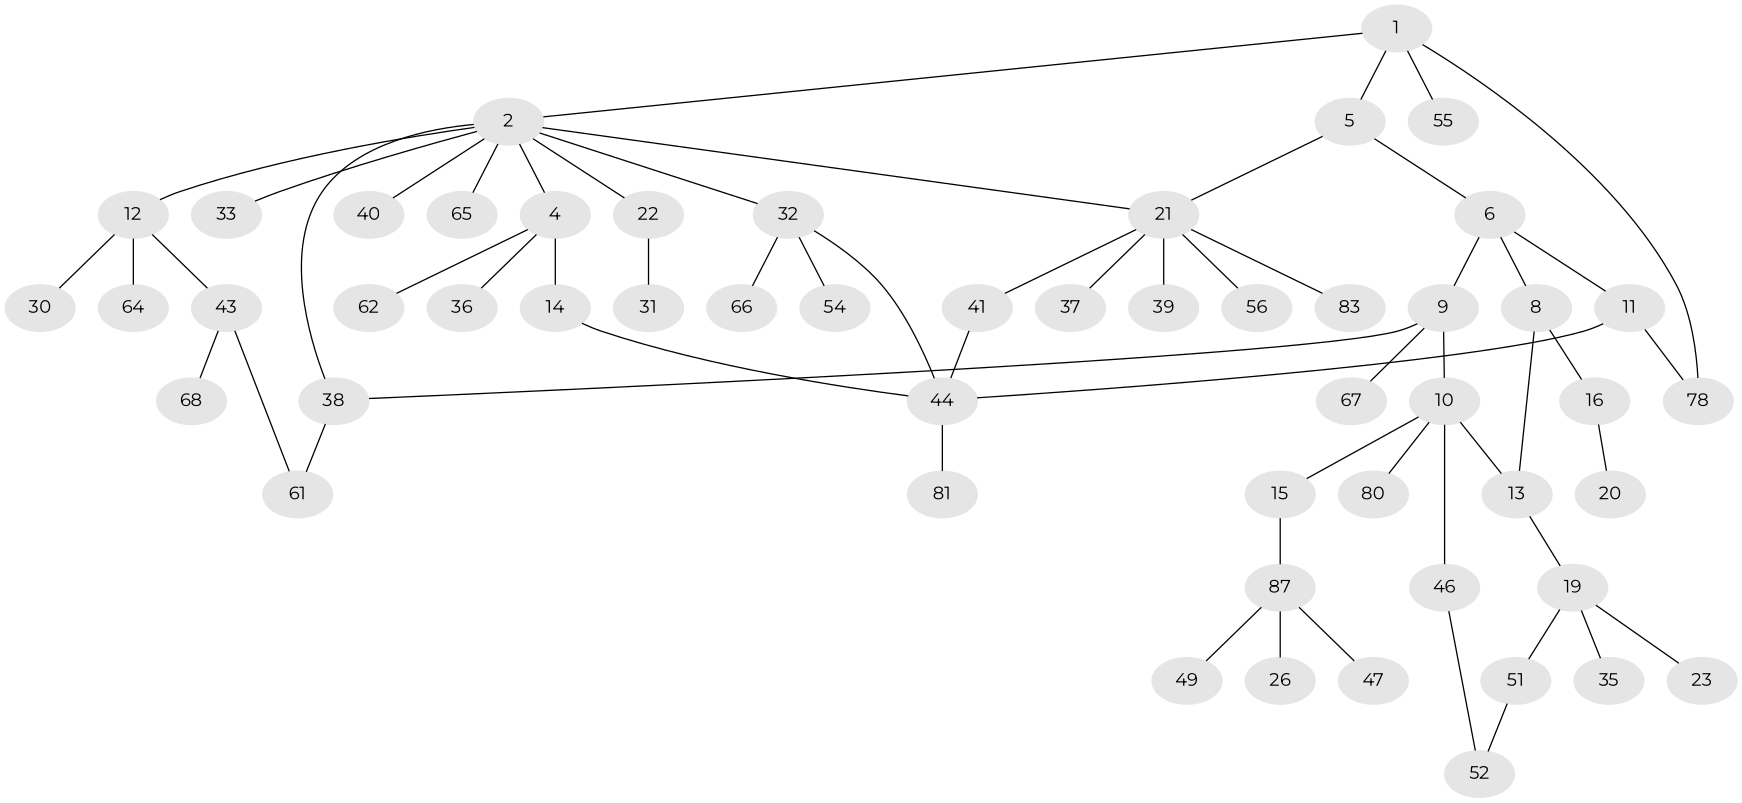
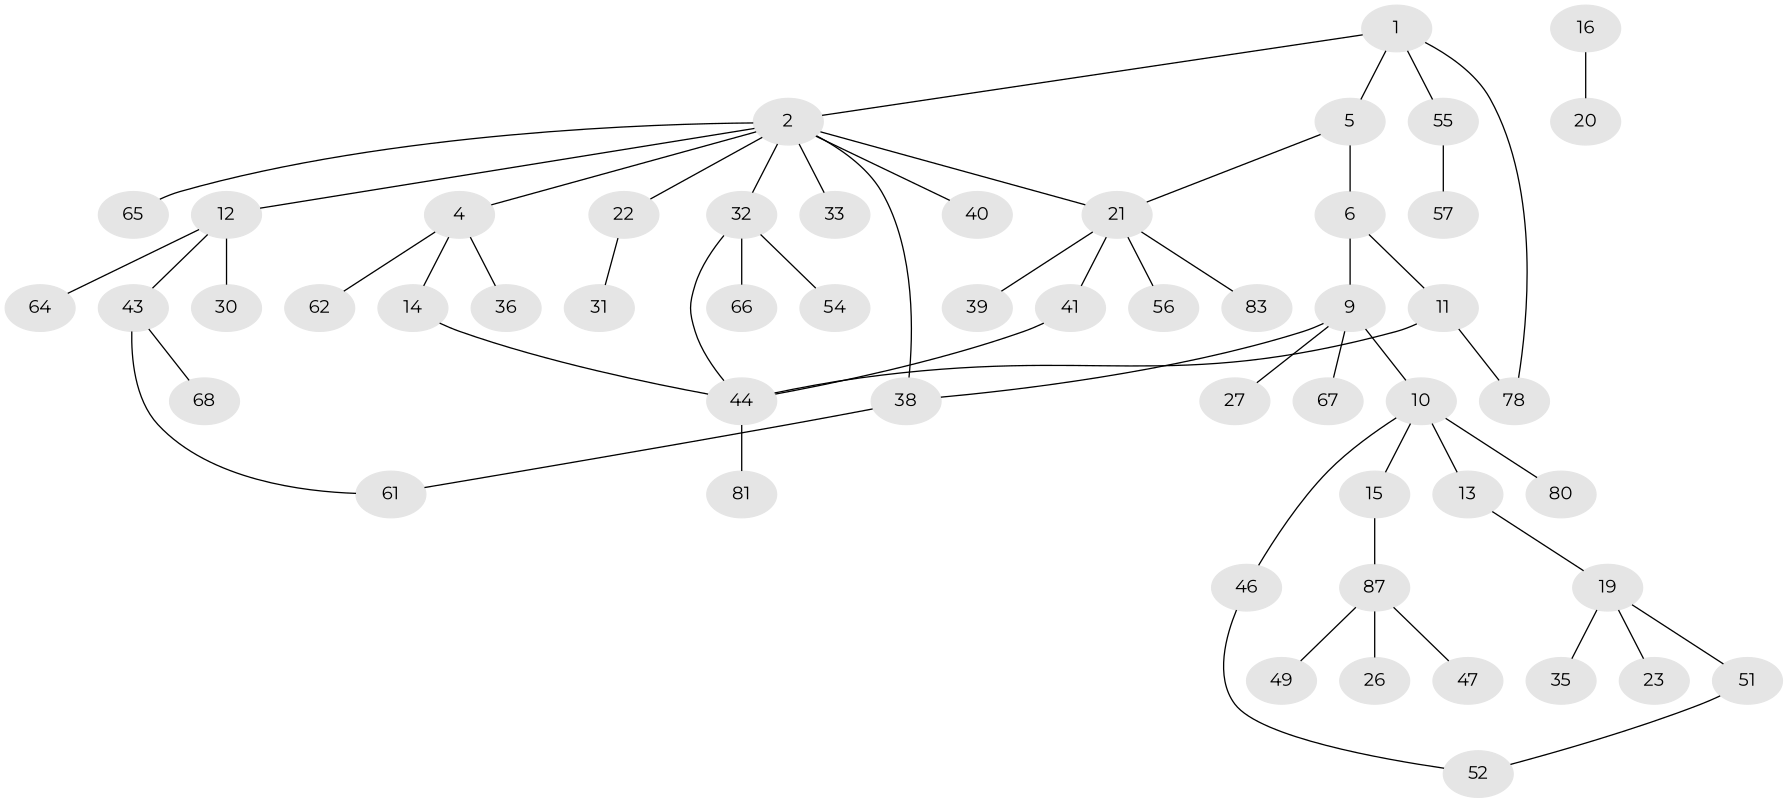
none -> (1443, 215)
(1071, 308) -> none
(1537, 308) -> none
none -> (1235, 401)
